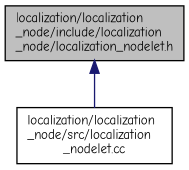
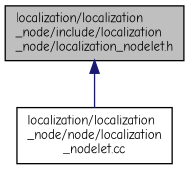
(95, 136) -> (95, 136)
